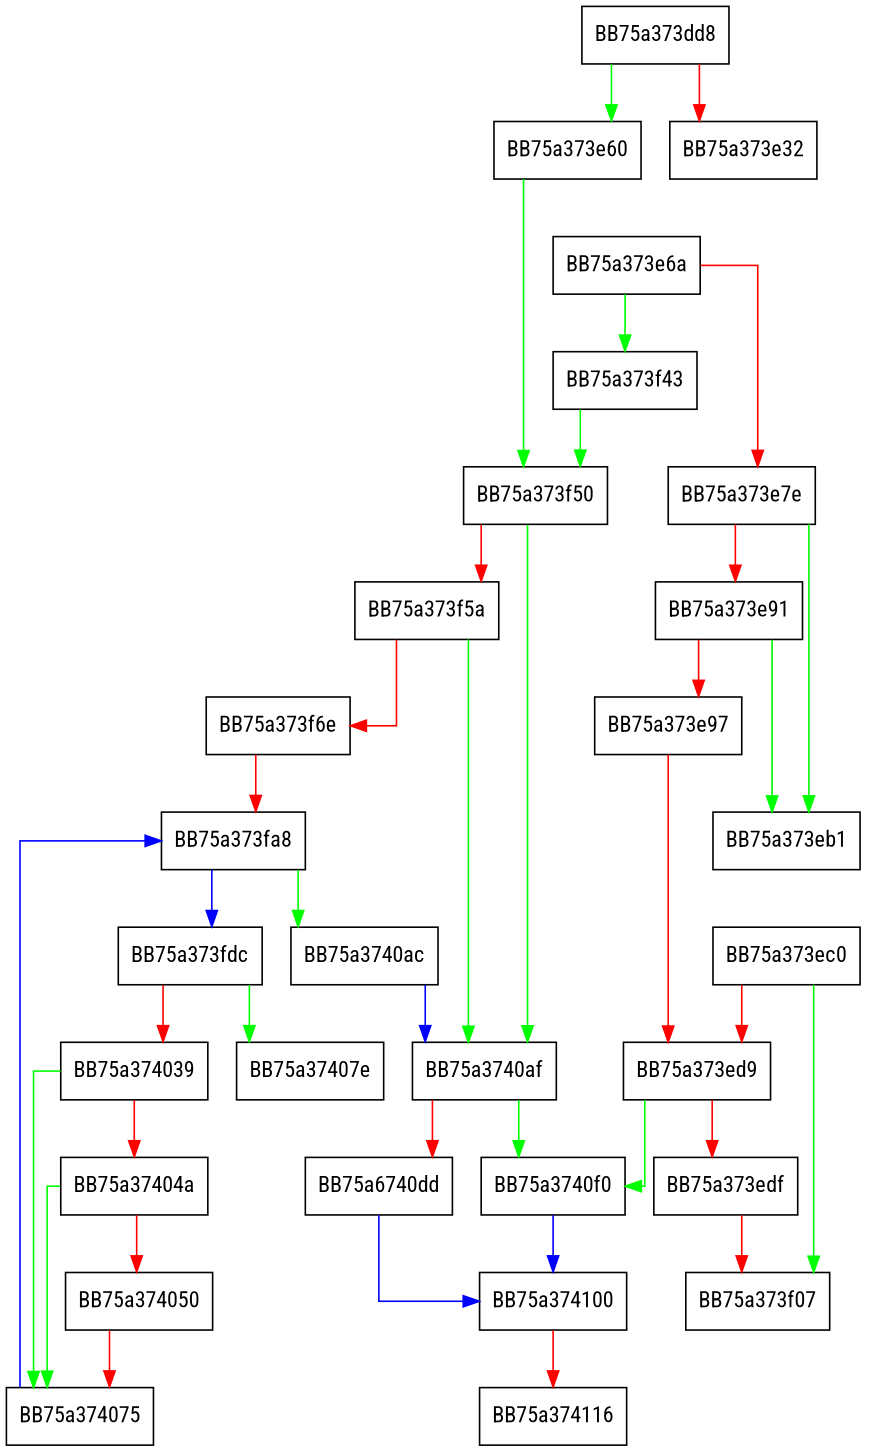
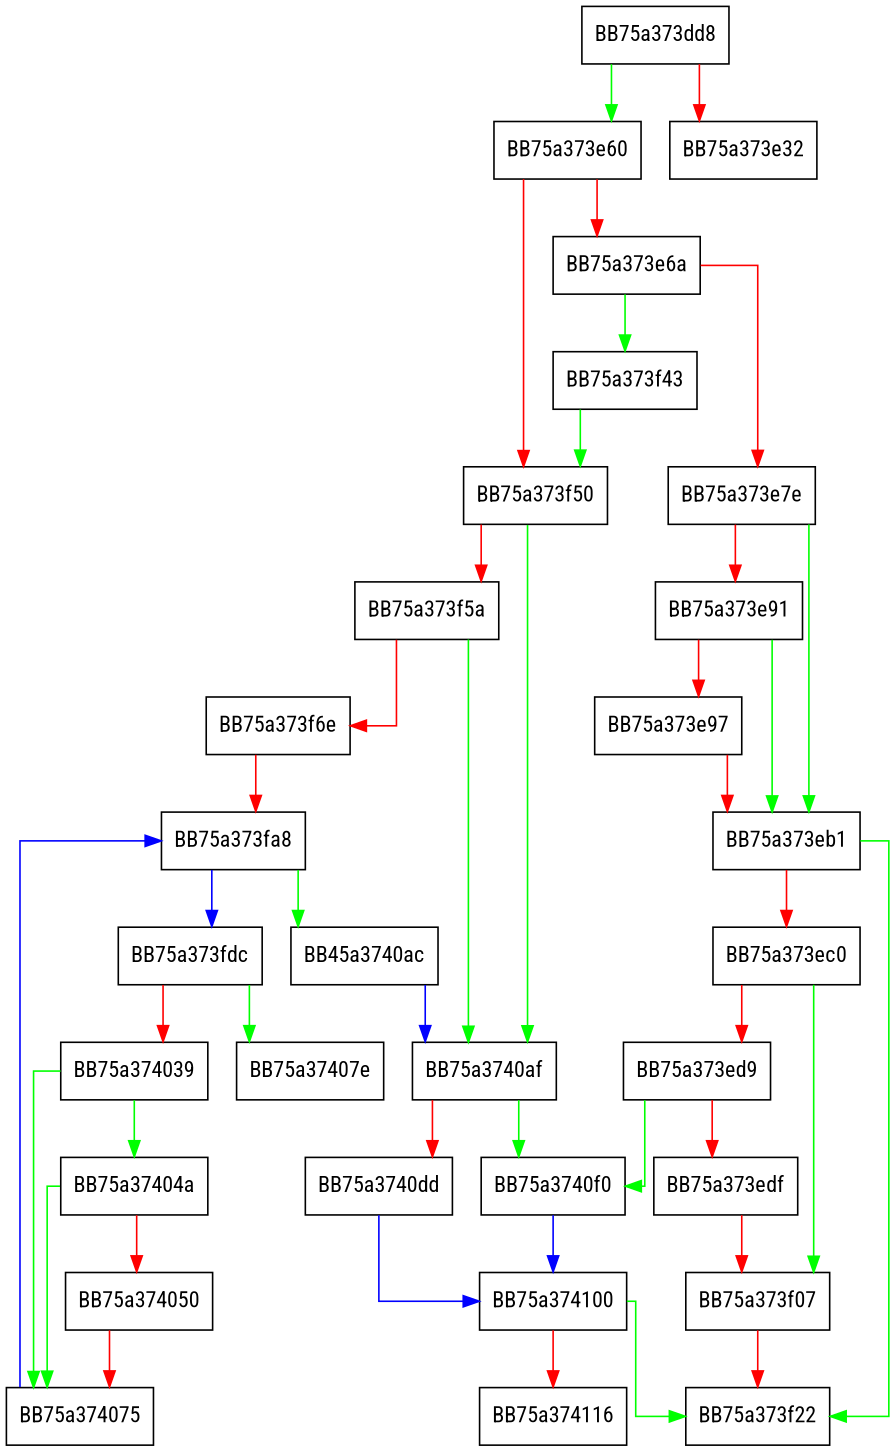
none -> (597, 200)
(524, 315) -> (524, 315)
(668, 890) -> (727, 775)
none -> (787, 890)
(364, 956) -> (364, 956)
(134, 1120) -> (134, 1120)
(379, 1186) -> (379, 1186)
none -> (758, 1416)
